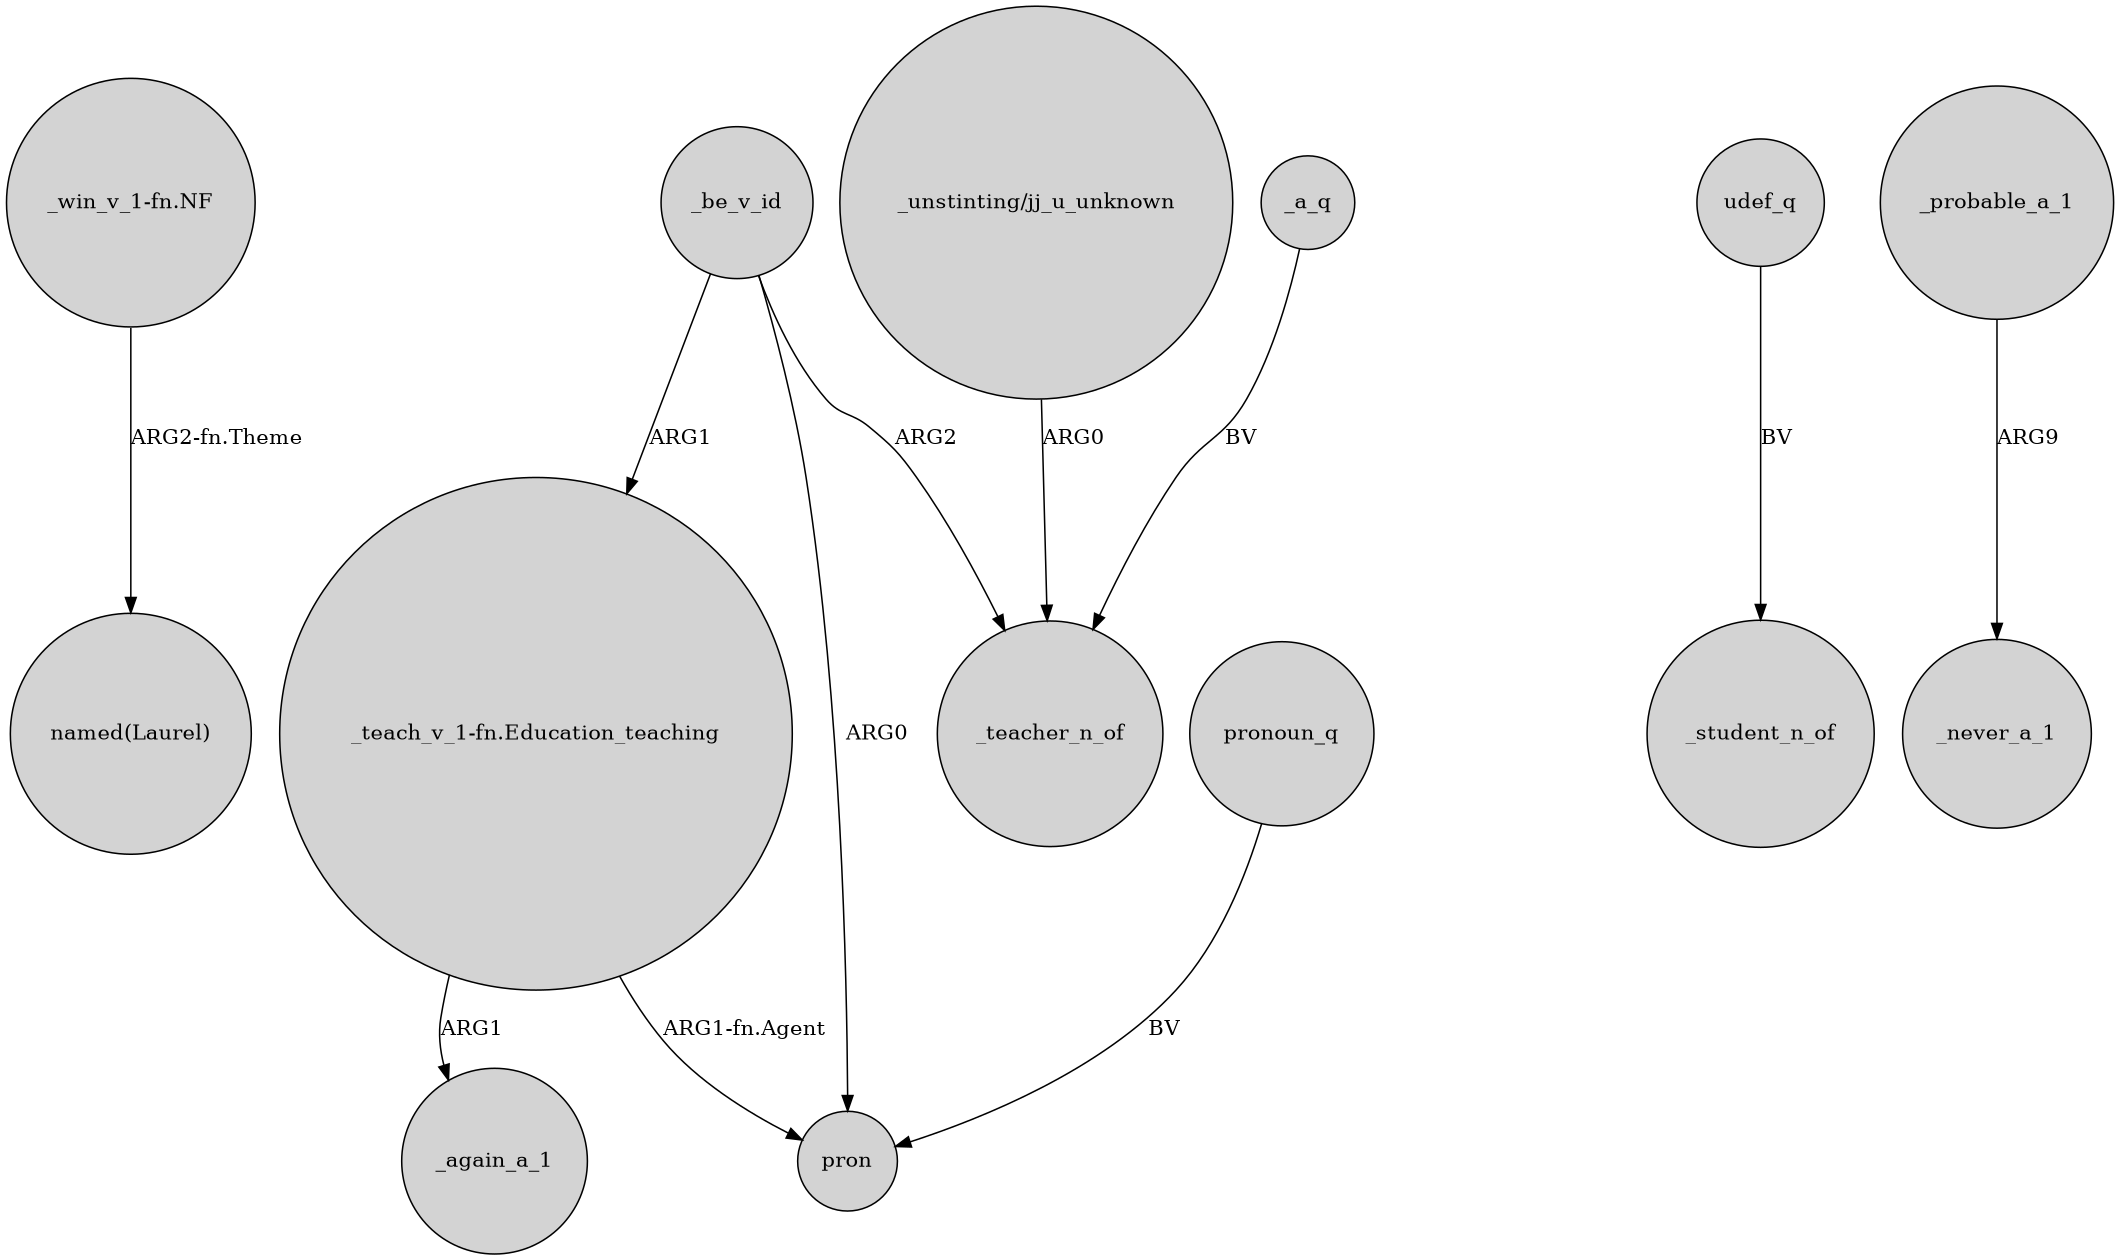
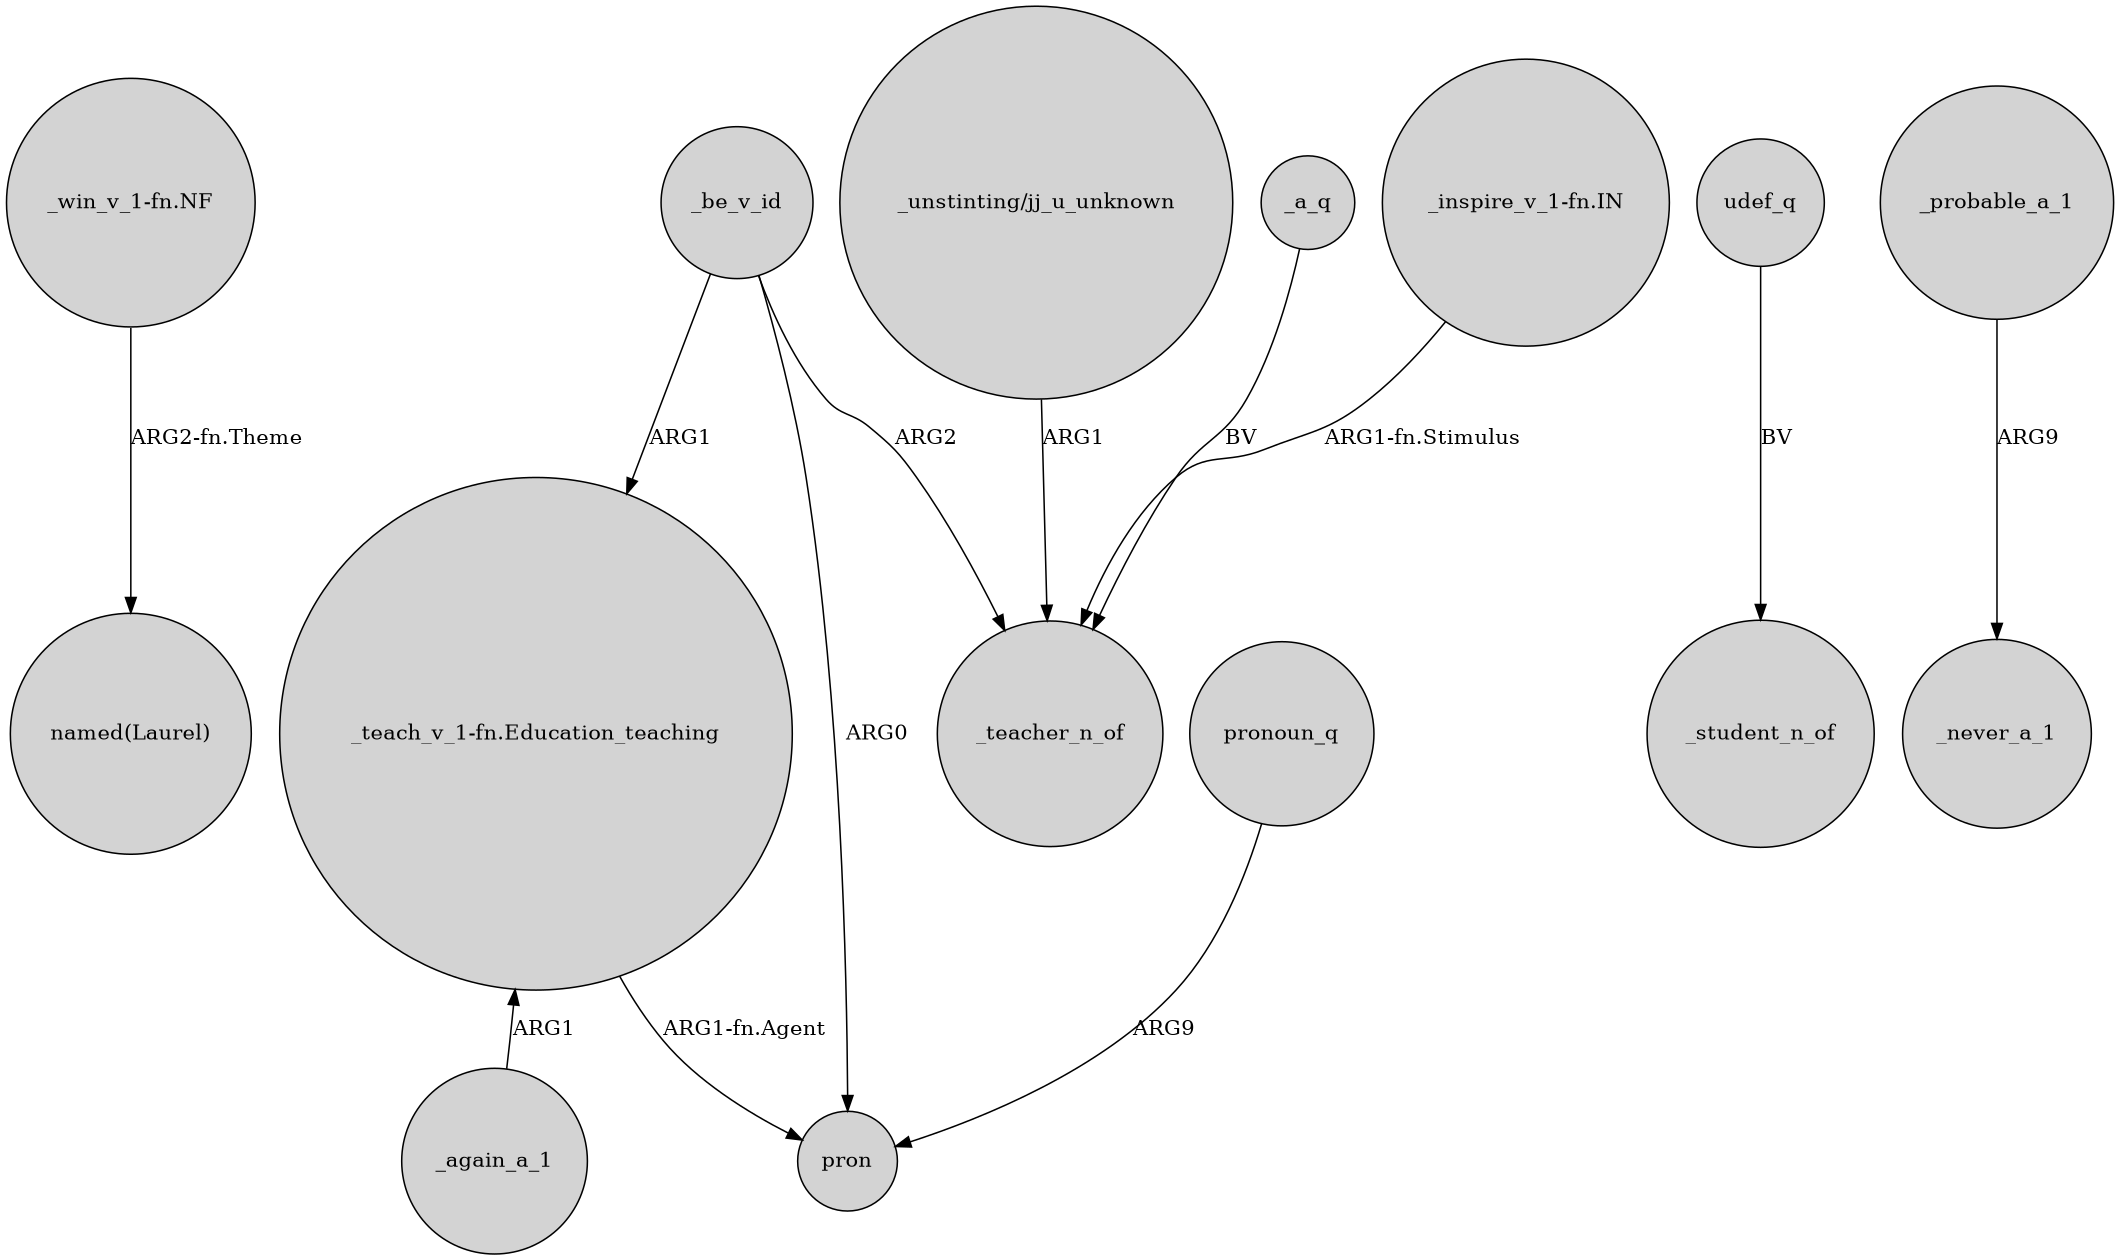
none -> (1526, 203)
(1074, 438) -> (1074, 438)
(441, 1020) -> (510, 1037)
(1164, 1029) -> (1164, 1029)
